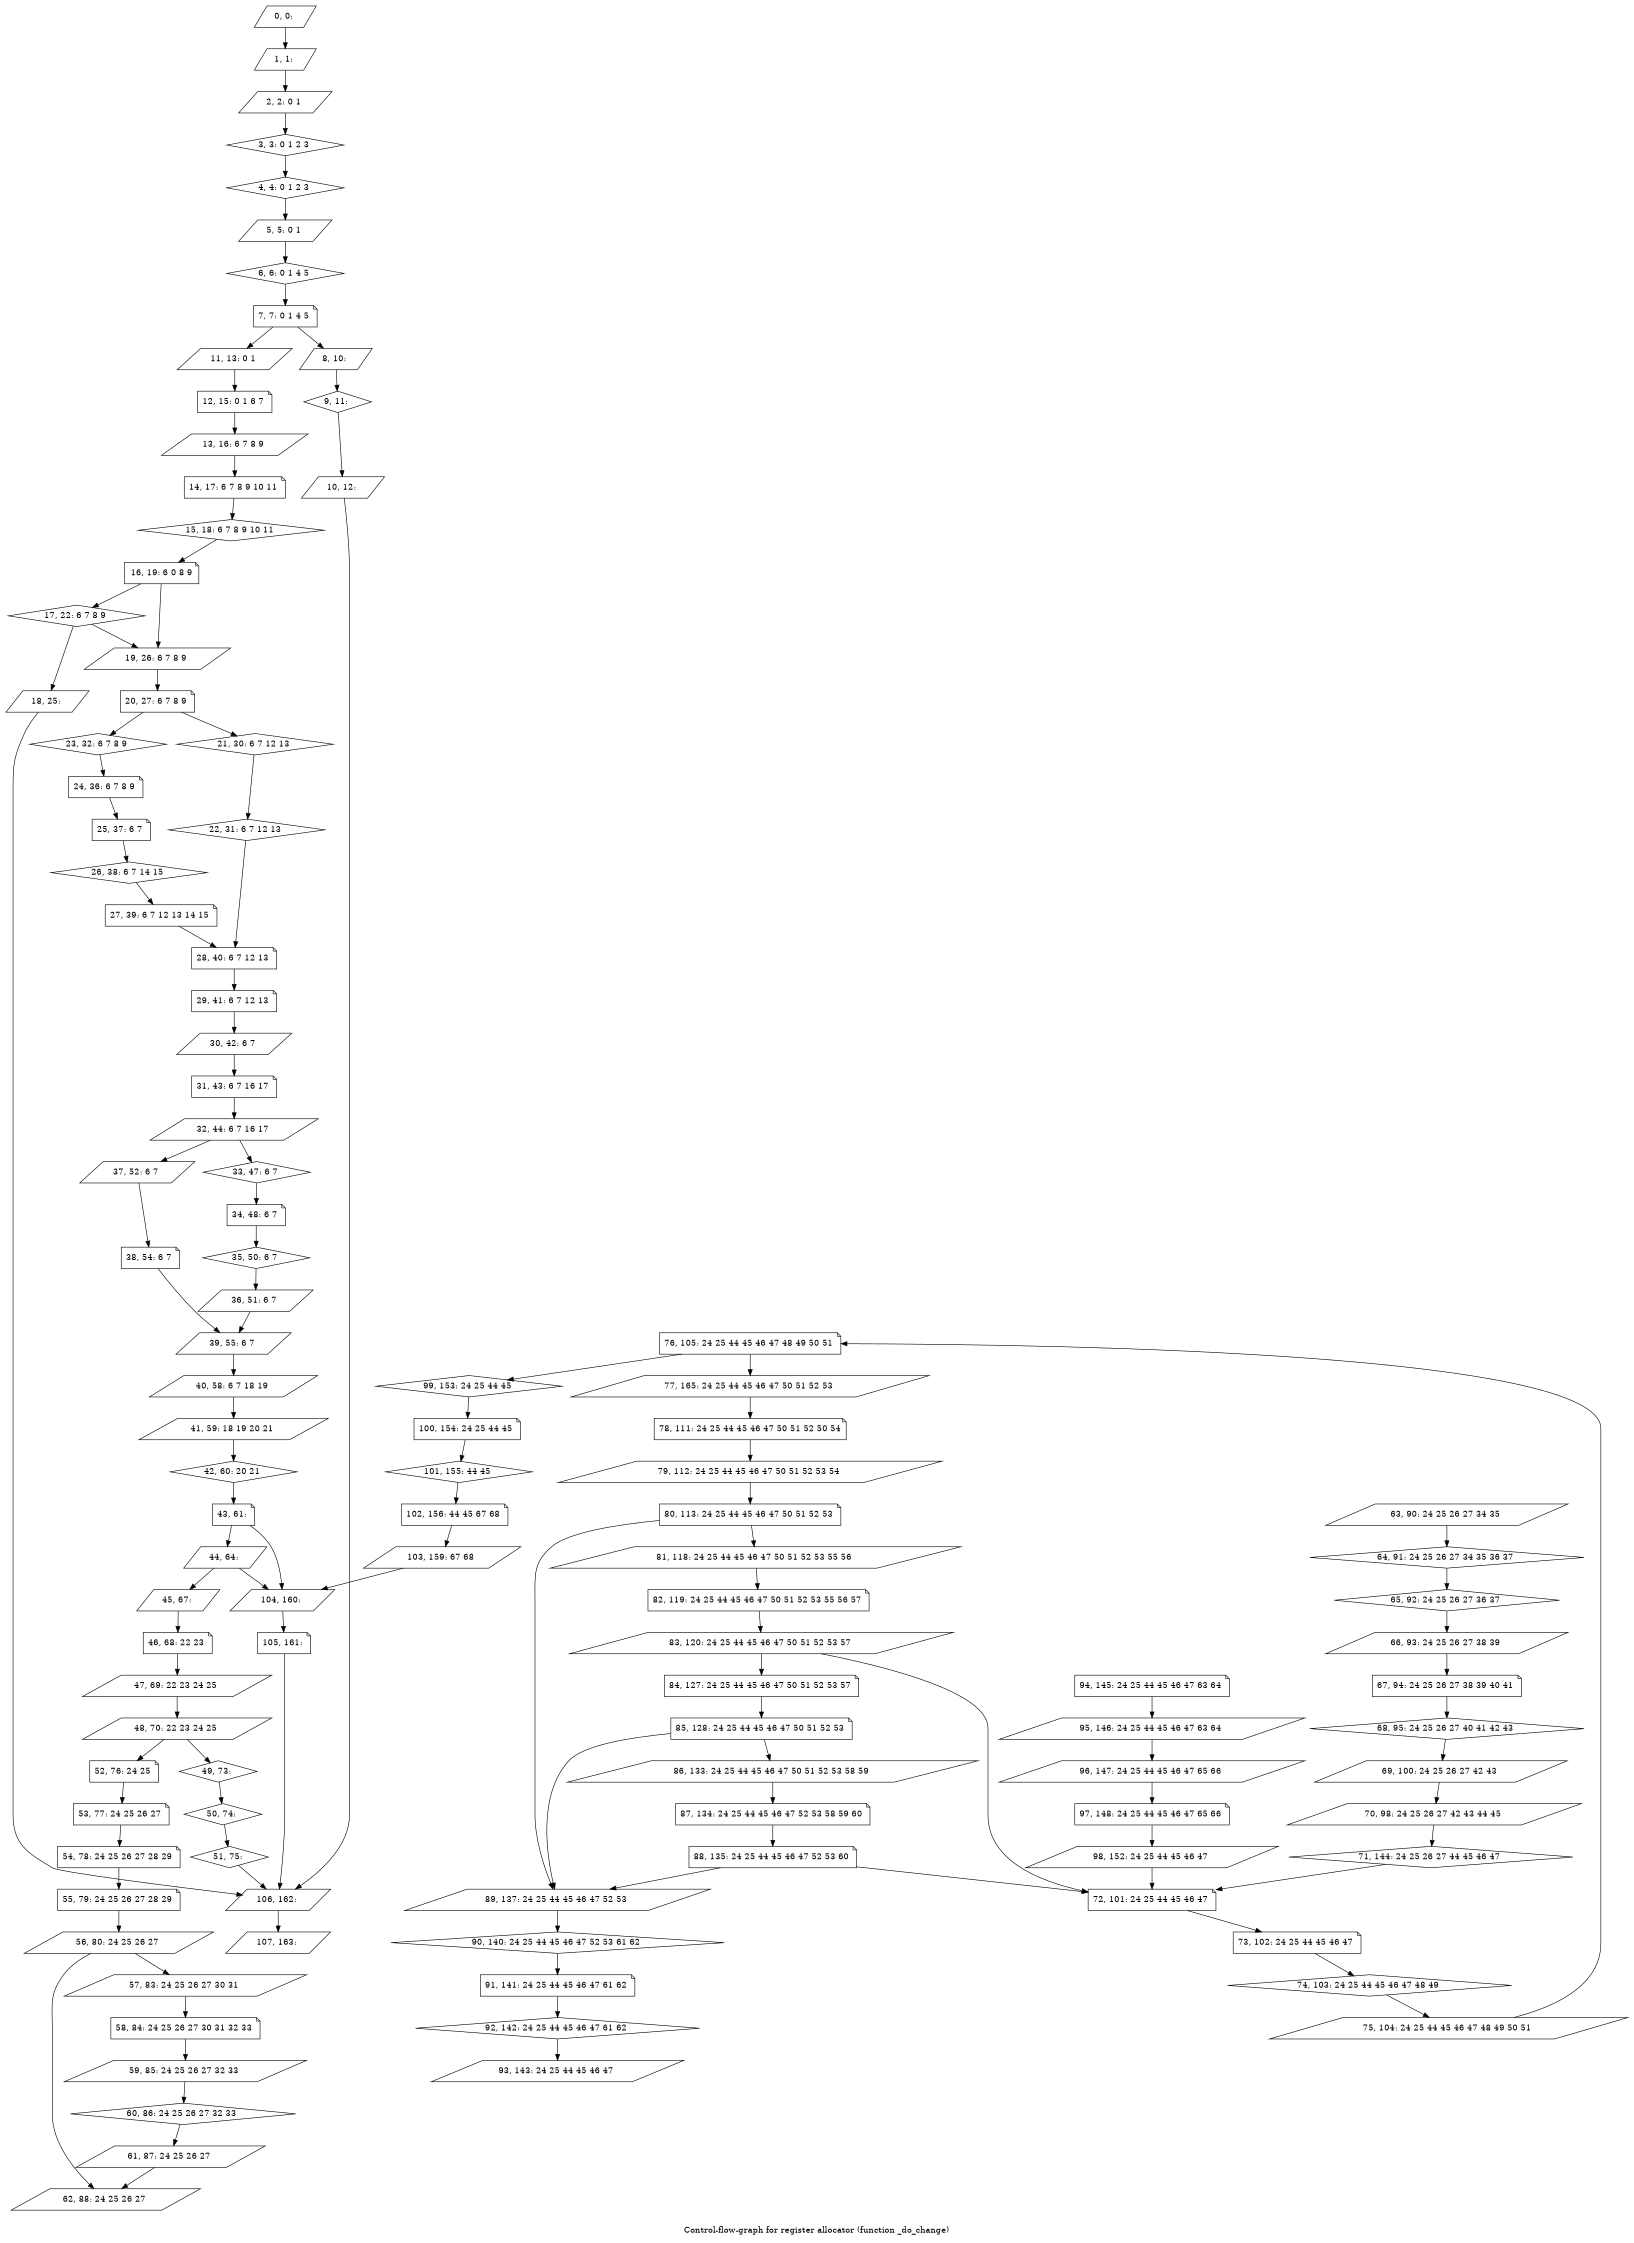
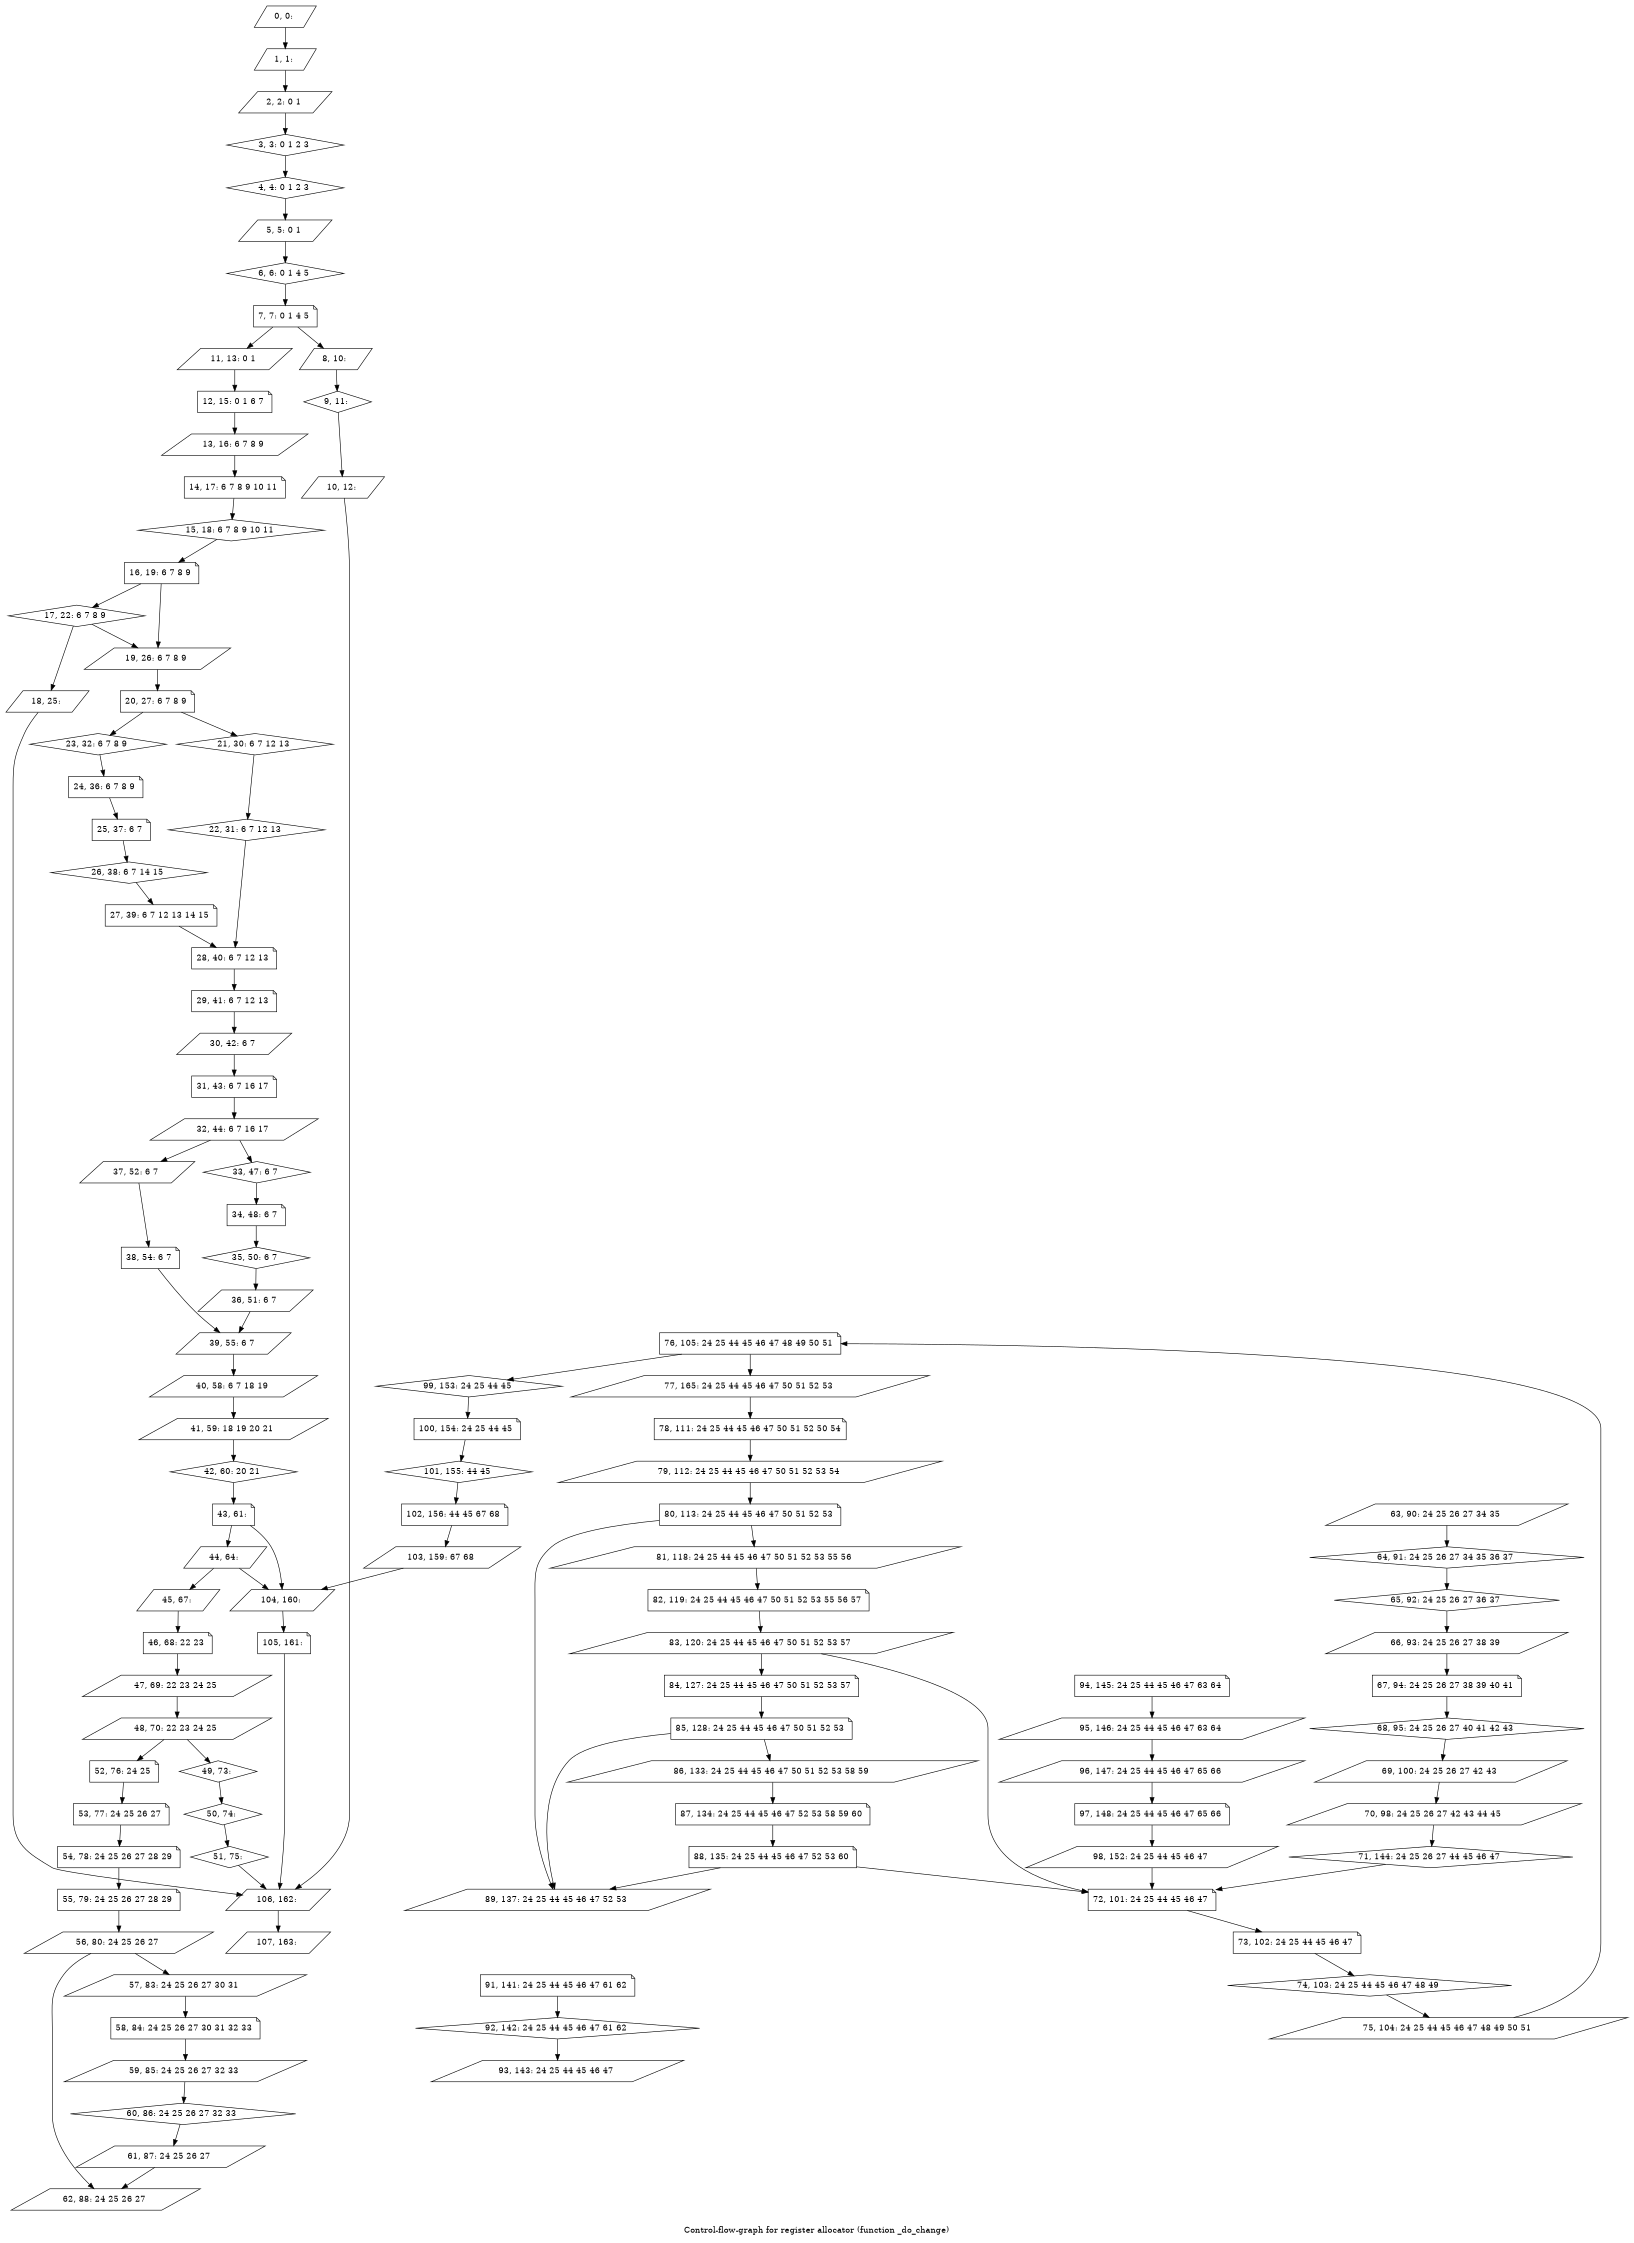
(162, 573) -> (162, 573)
(558, 1943) -> none
